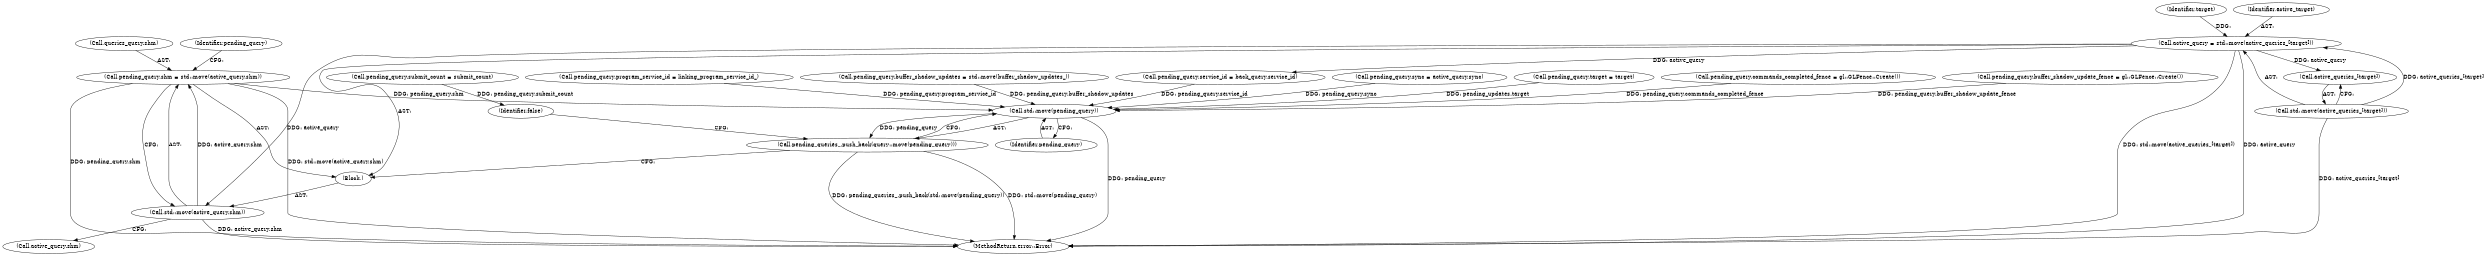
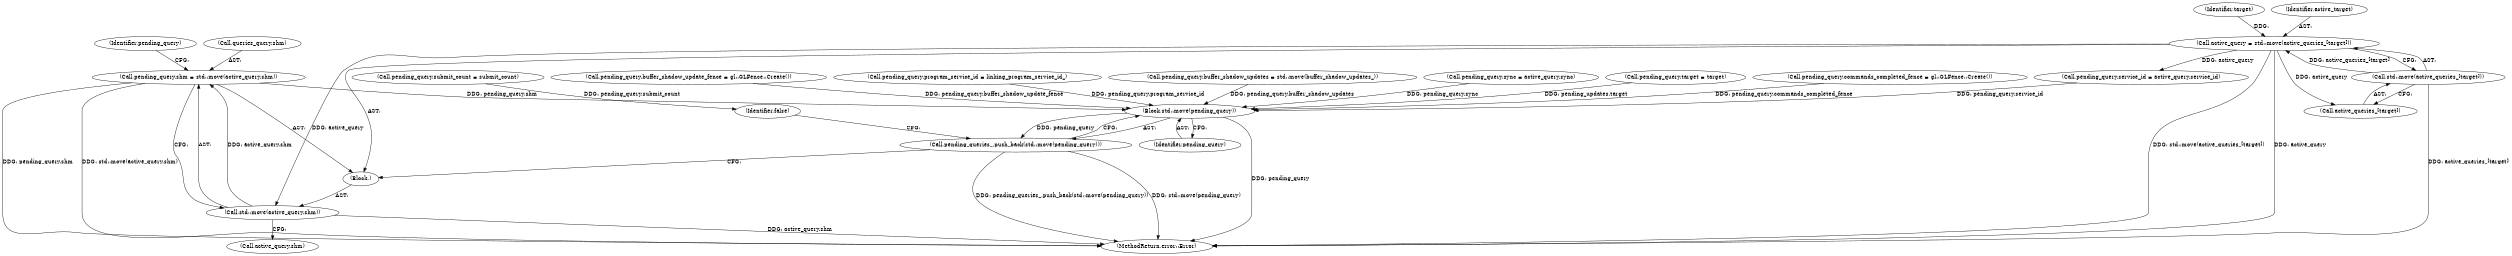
none -> (2382, 55)
(1220, 77) -> (2141, 77)
(1054, 111) -> (1190, 111)
(867, 145) -> (1016, 145)
